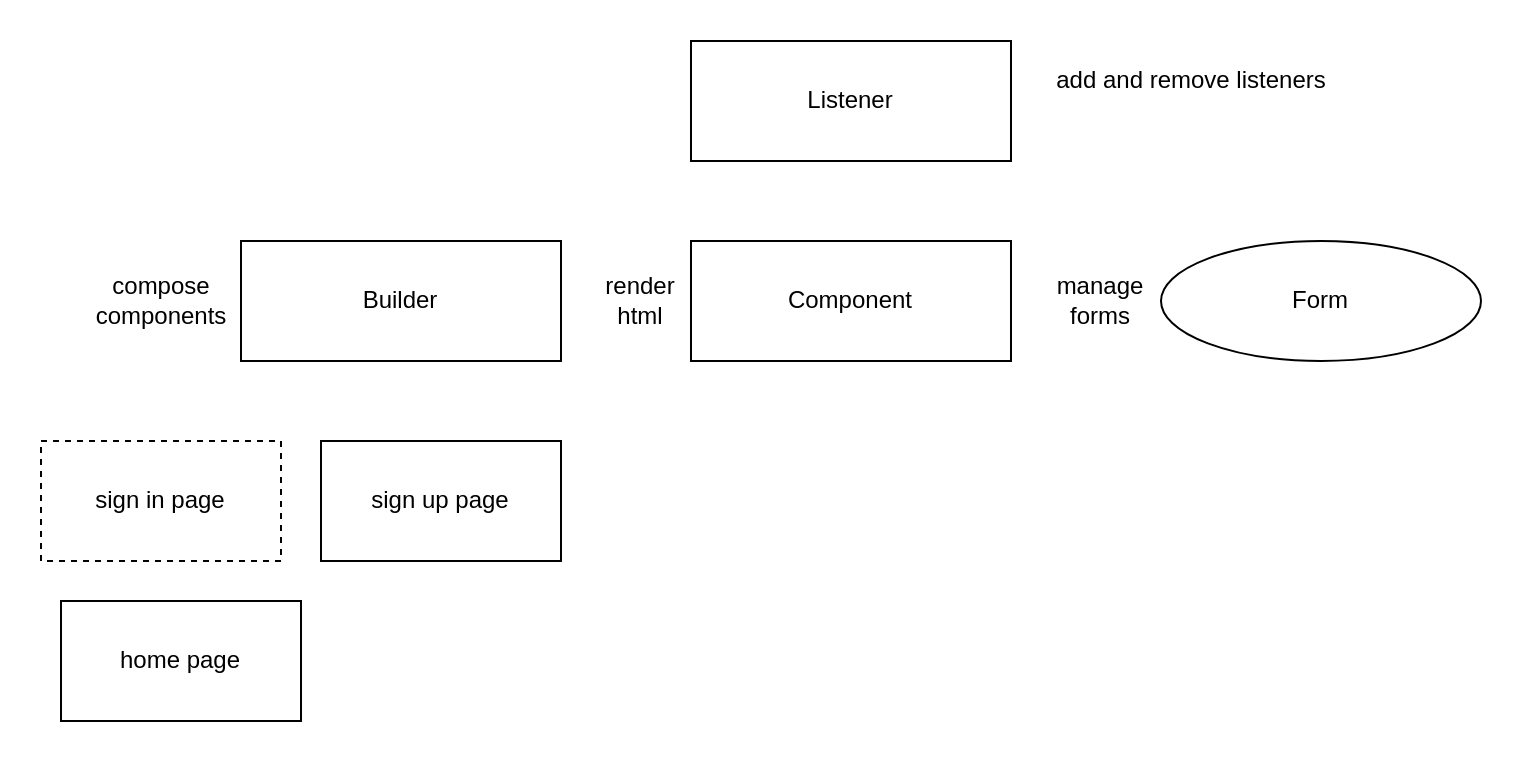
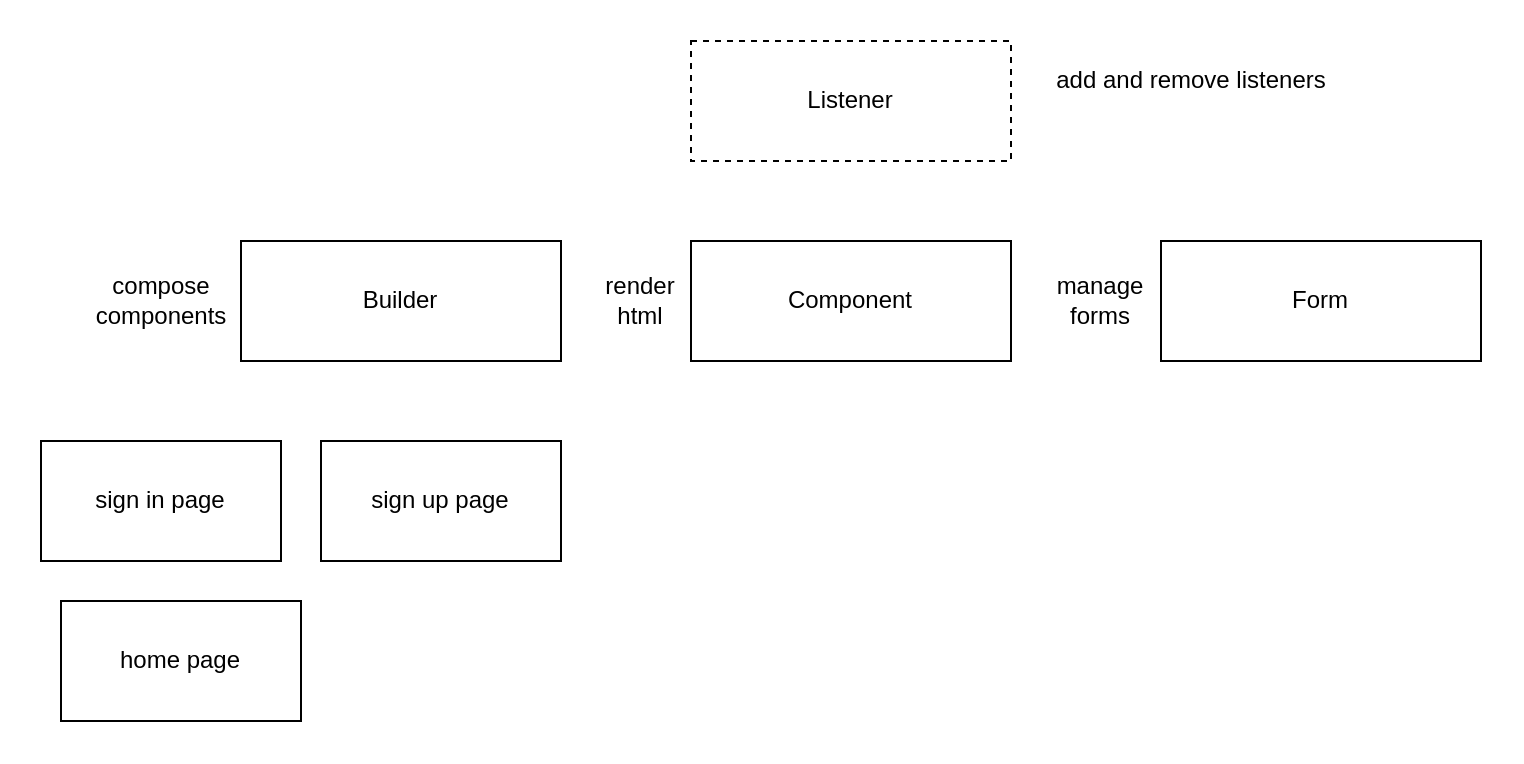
(851, 101) -> (851, 101)
(1321, 301) -> (1321, 301)
(161, 501) -> (161, 501)
